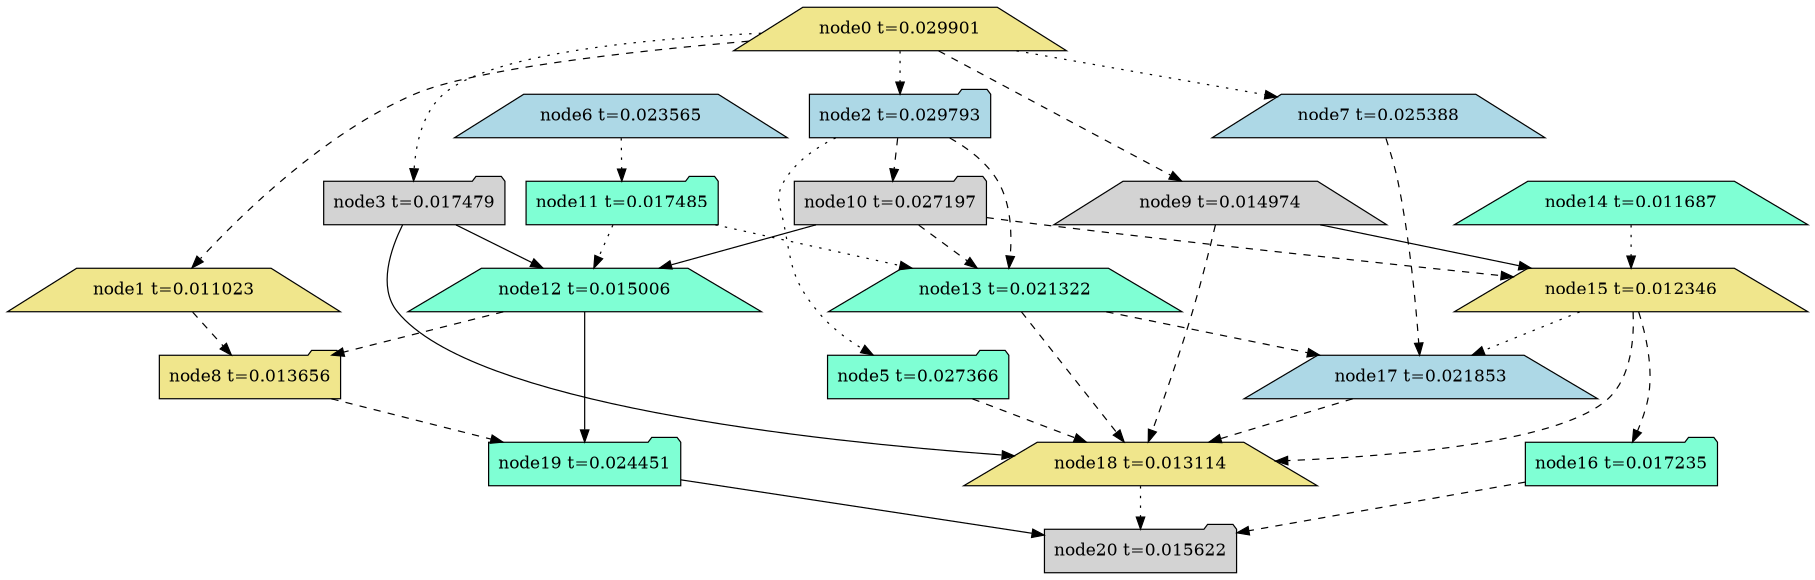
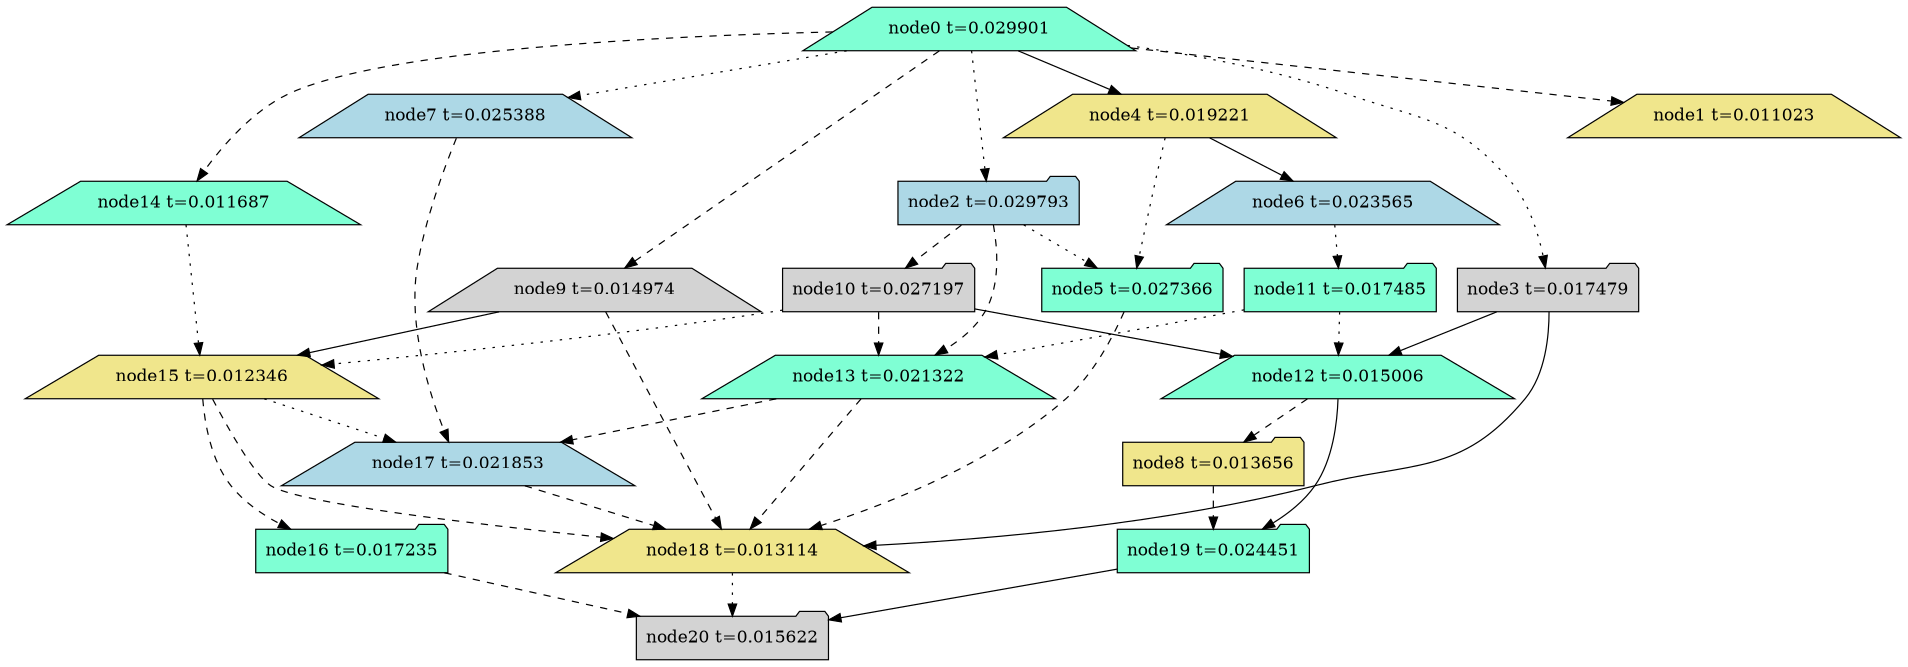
(900, 29) -> (969, 29)
none -> (501, 51)
none -> (1170, 116)
(1244, 248) -> (559, 340)
(208, 329) -> none
